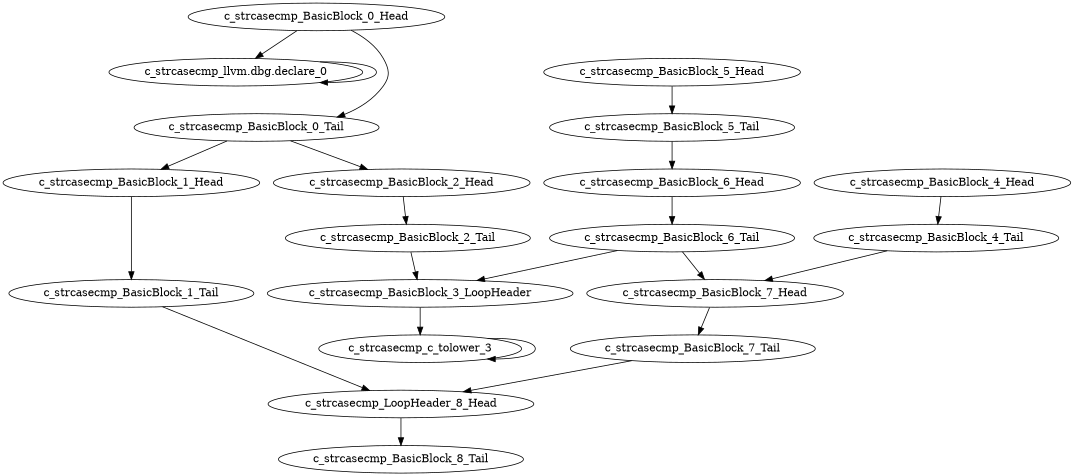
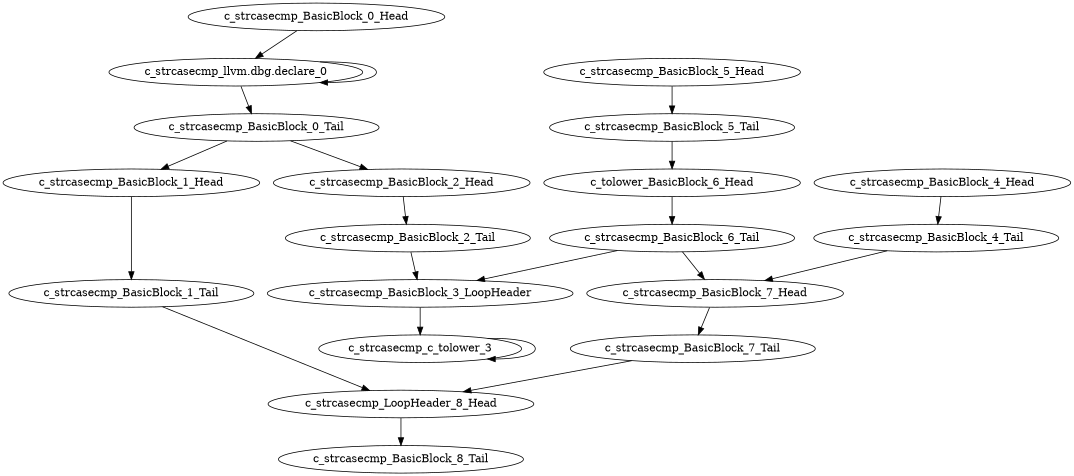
(388, 75) -> (245, 96)
(672, 183) -> (672, 183)
